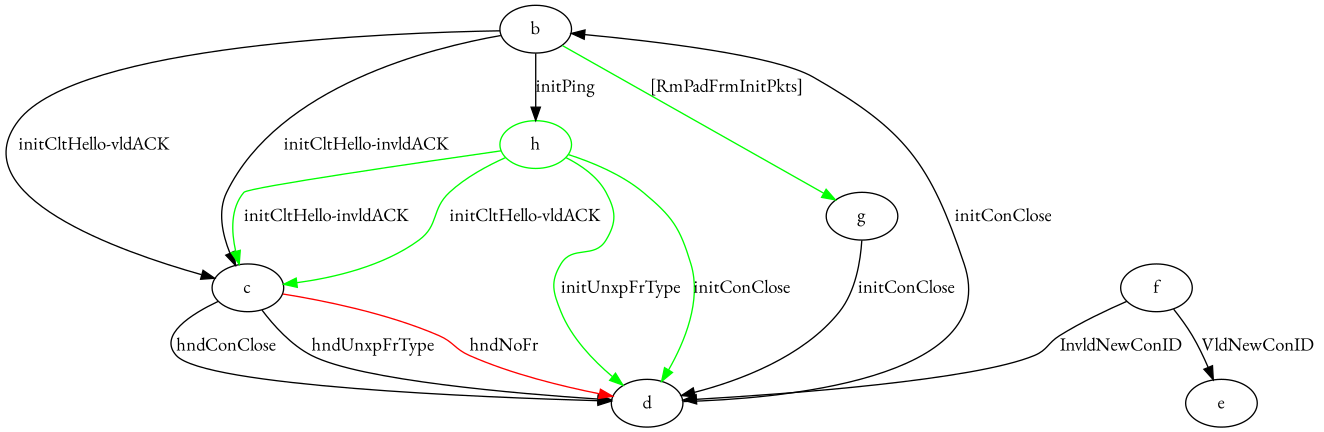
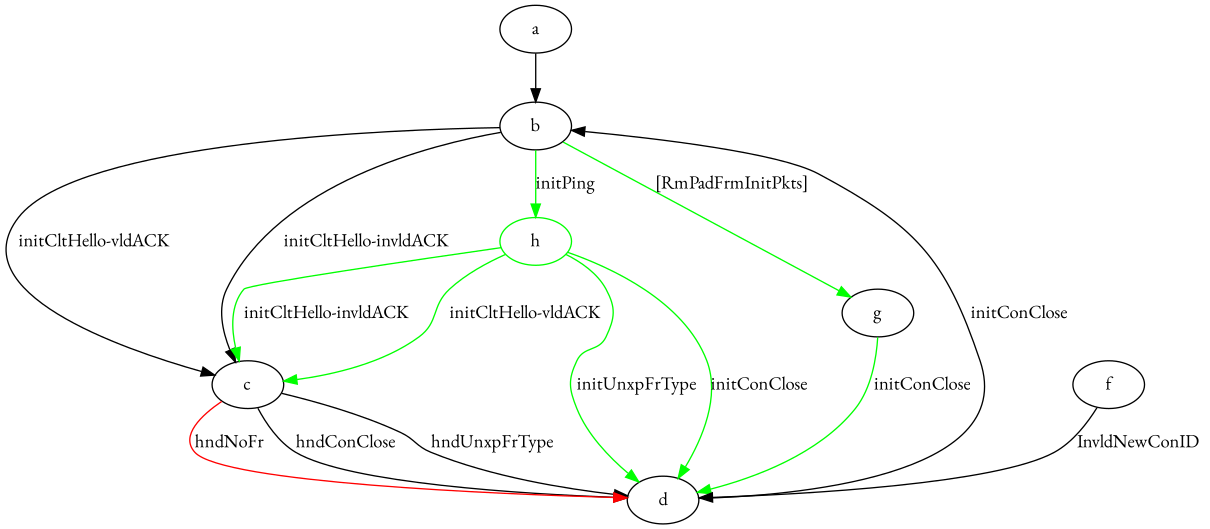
none -> (536, 29)
(536, 80) -> (536, 177)
(806, 343) -> (822, 440)
(1221, 403) -> none
